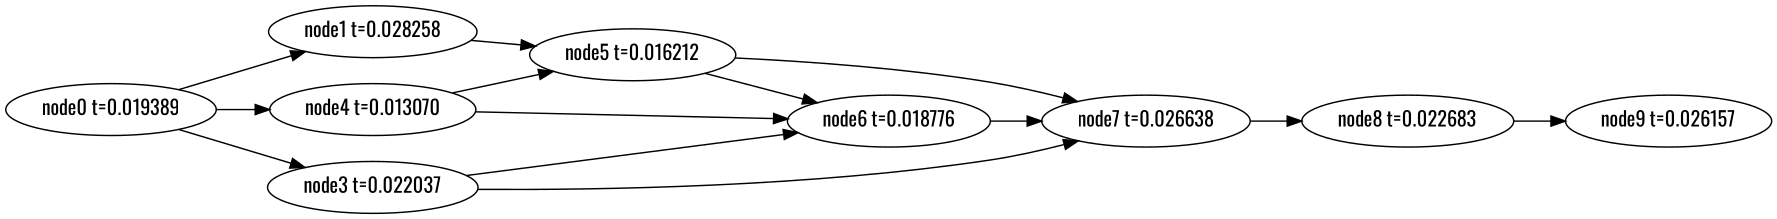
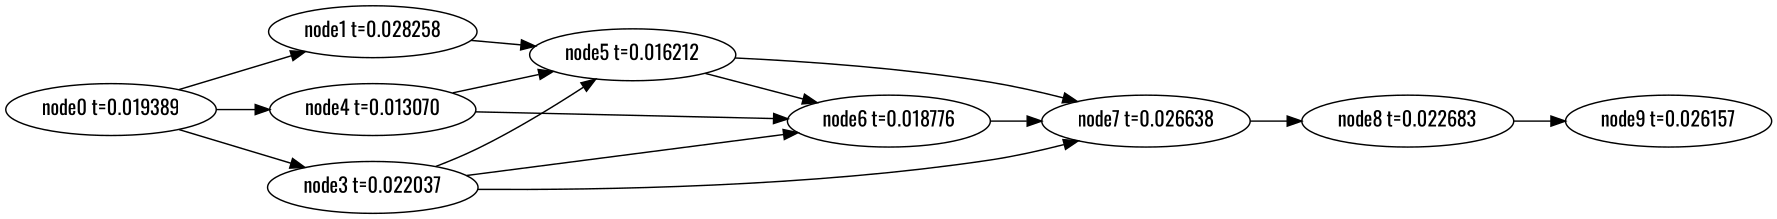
none -> (512, 131)
